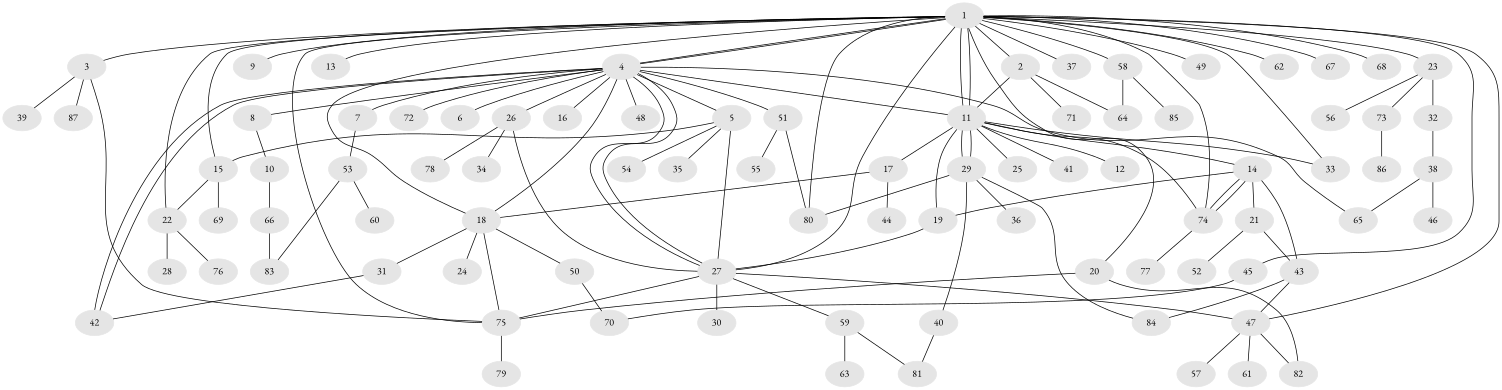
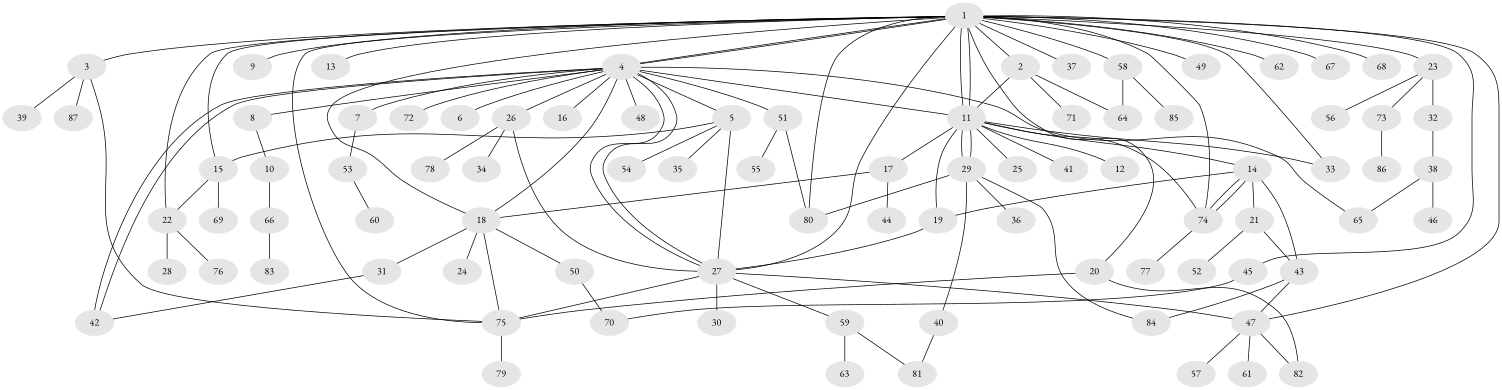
(309, 220) -> none
